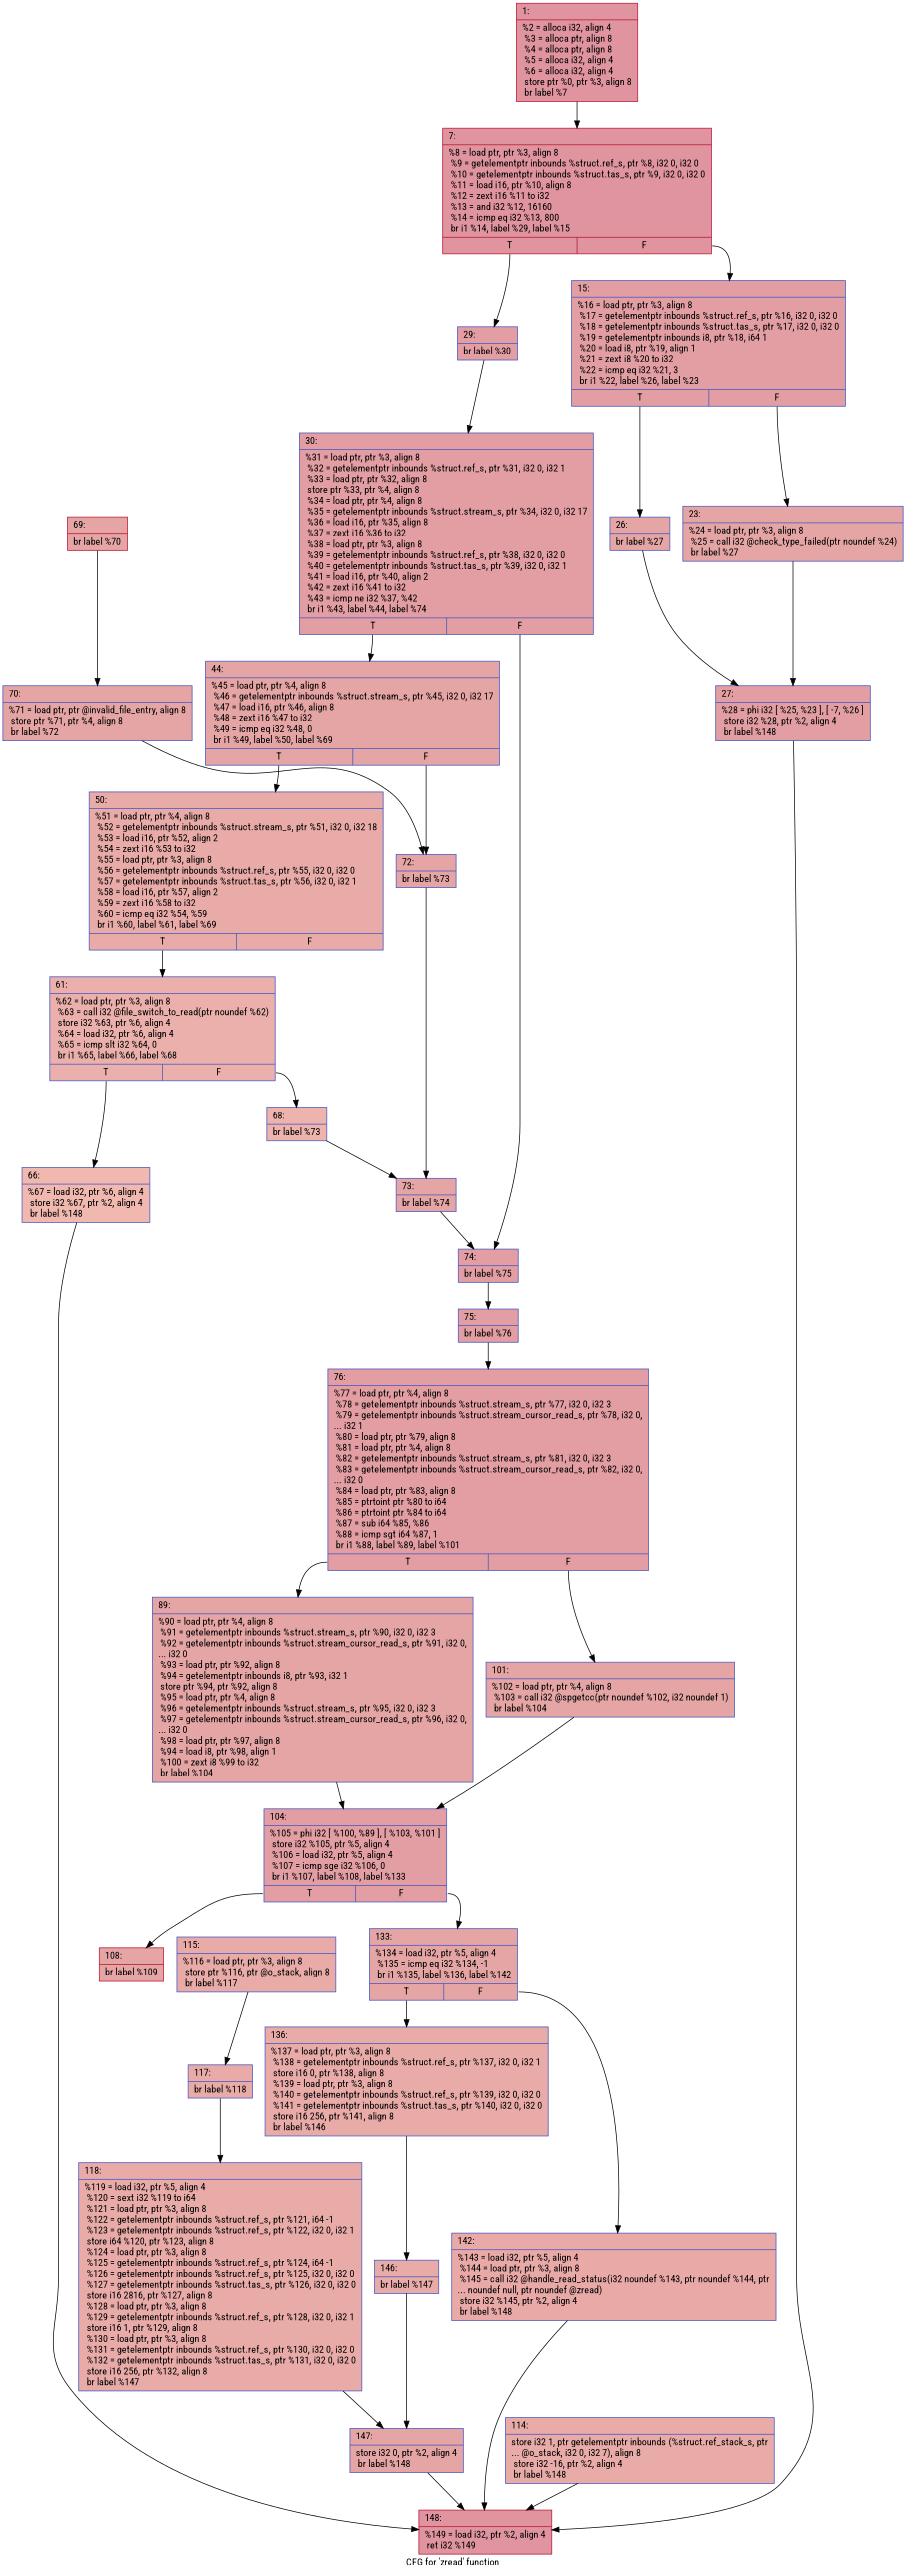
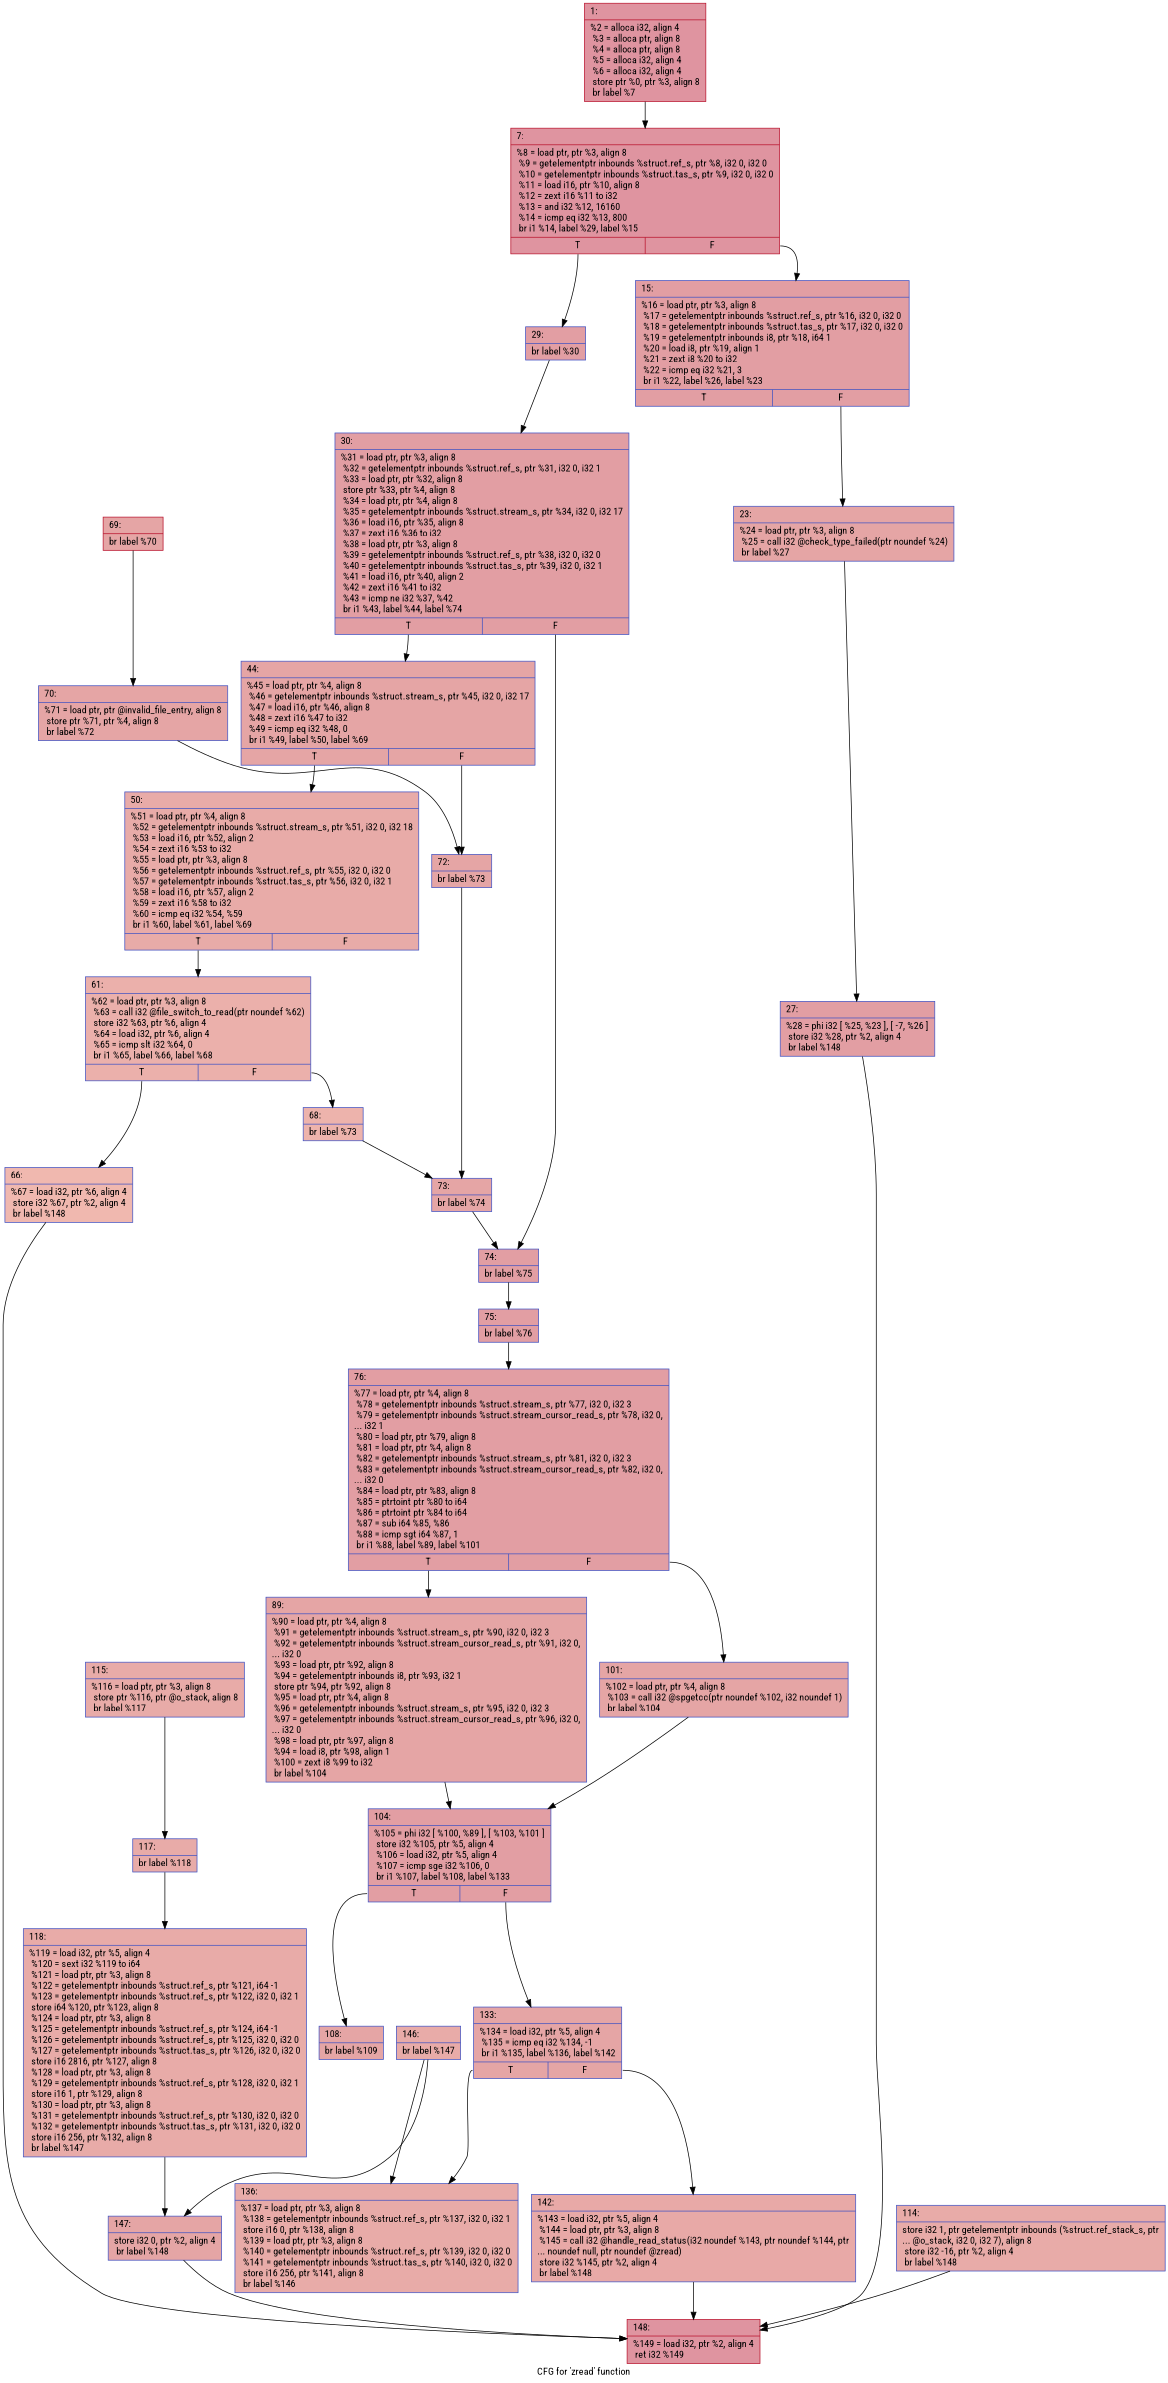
(640, 534) -> none
(131, 1964) -> (351, 2043)
(407, 2194) -> (409, 2118)
